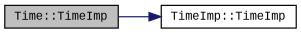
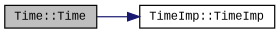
(62, 17) -> (51, 17)
